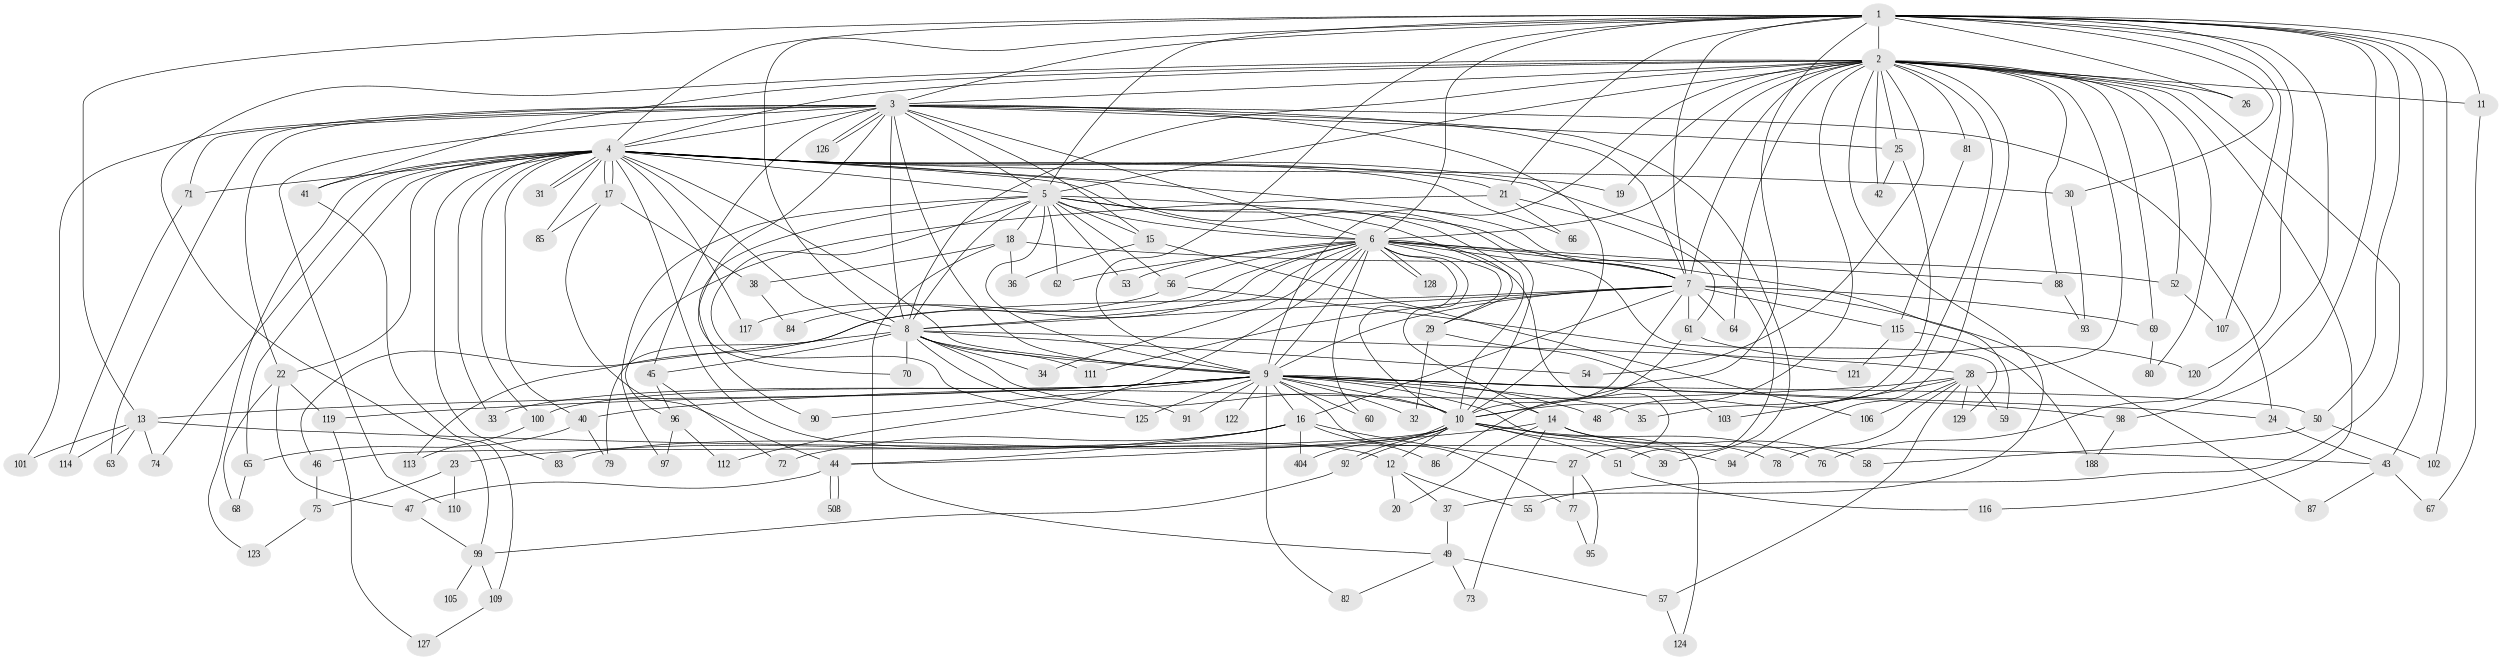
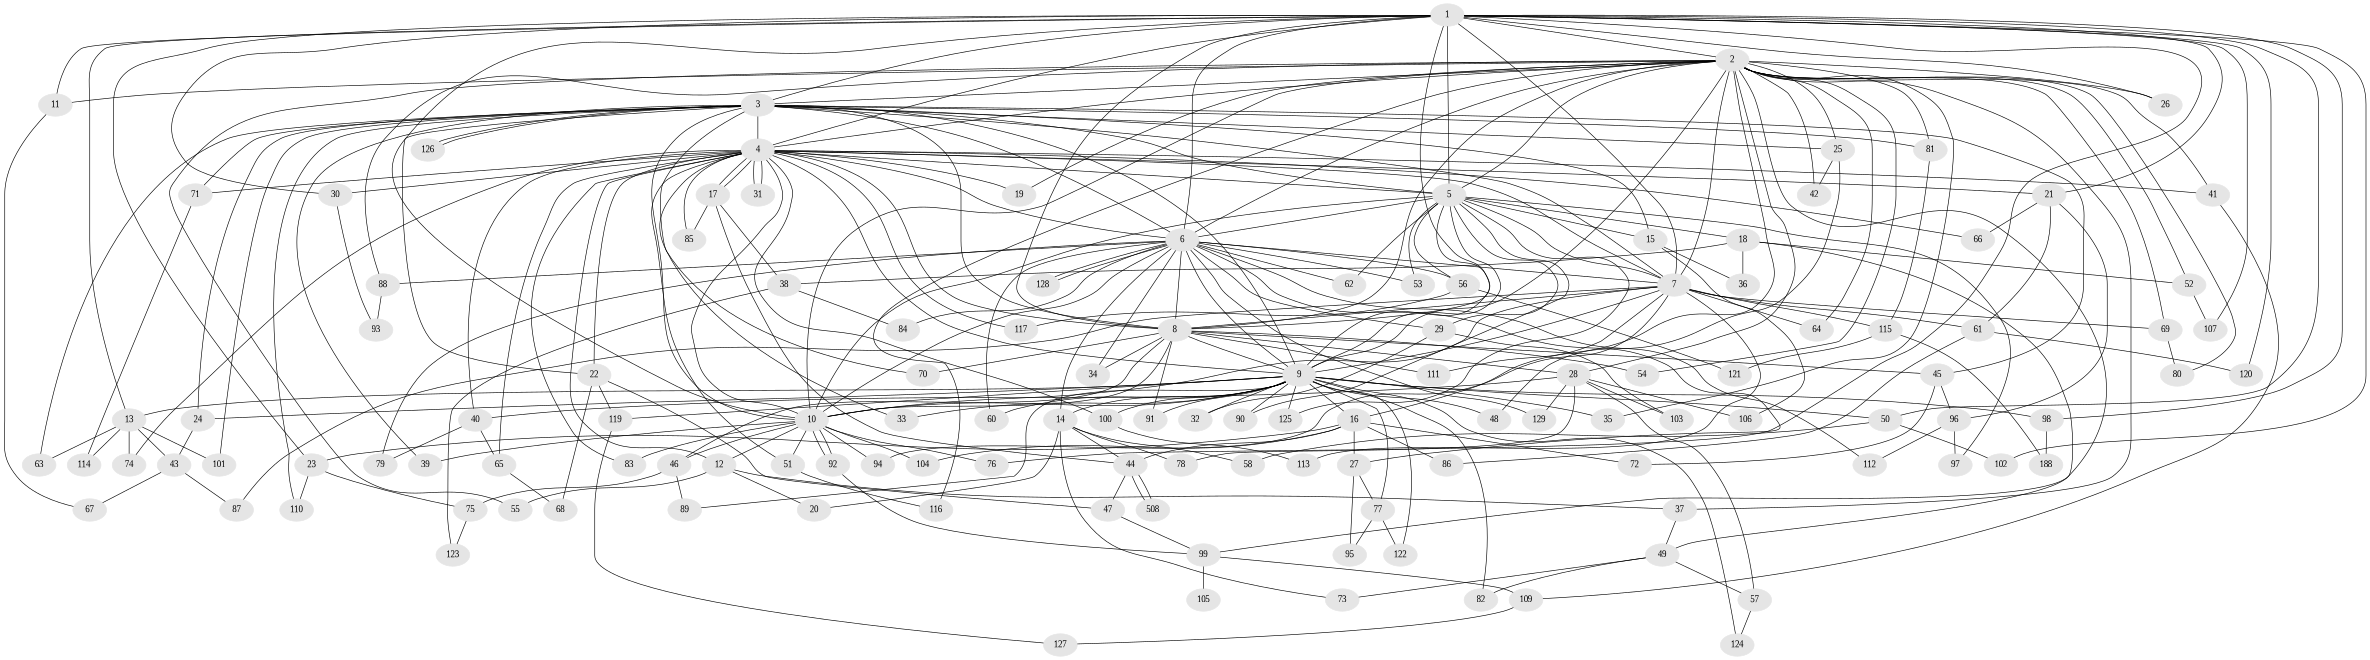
(2379, 44) -> (554, 24)
none -> (1345, 117)
(311, 240) -> (551, 352)
(2004, 420) -> none
(1301, 465) -> (923, 465)
none -> (685, 510)
none -> (1389, 533)
